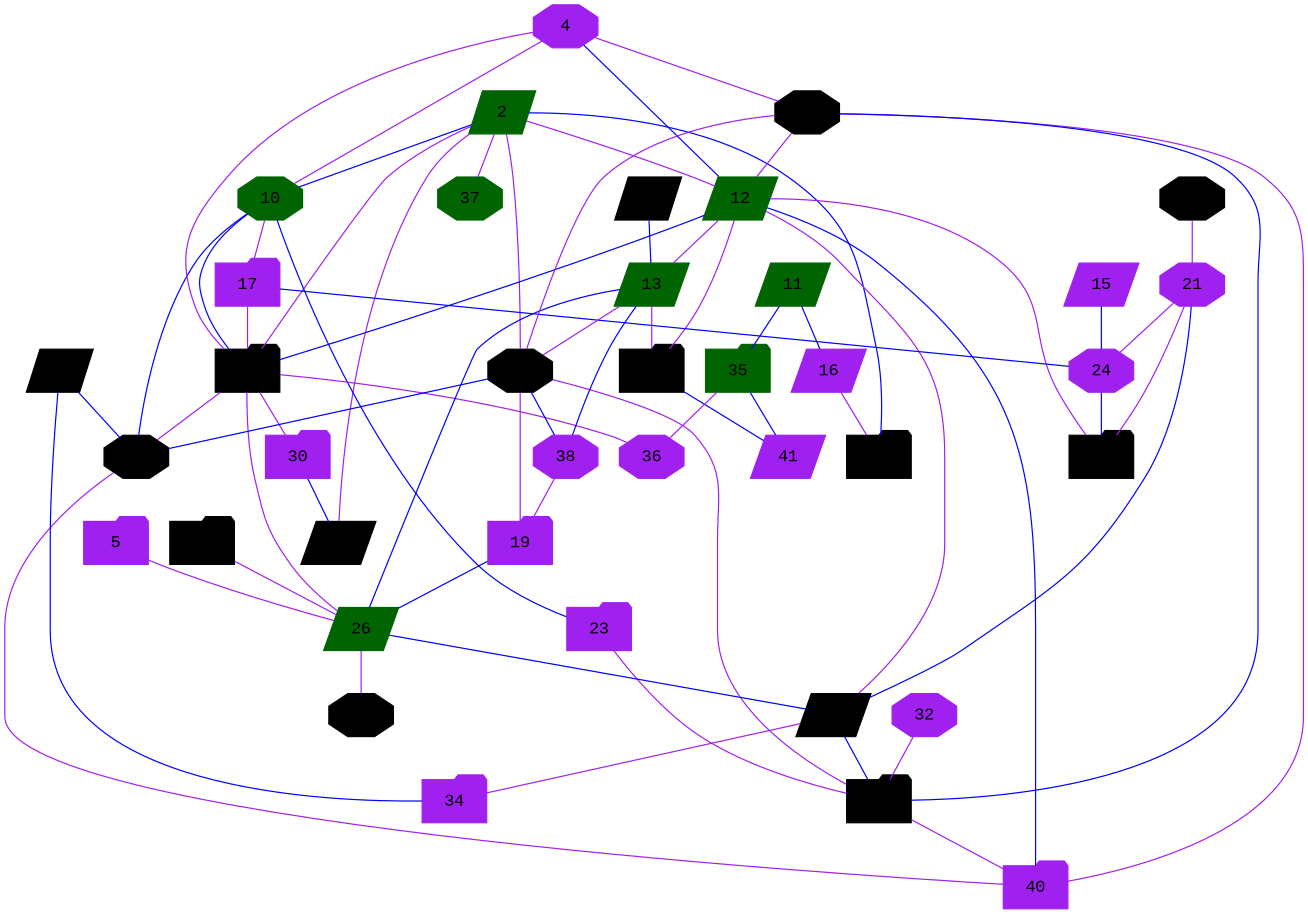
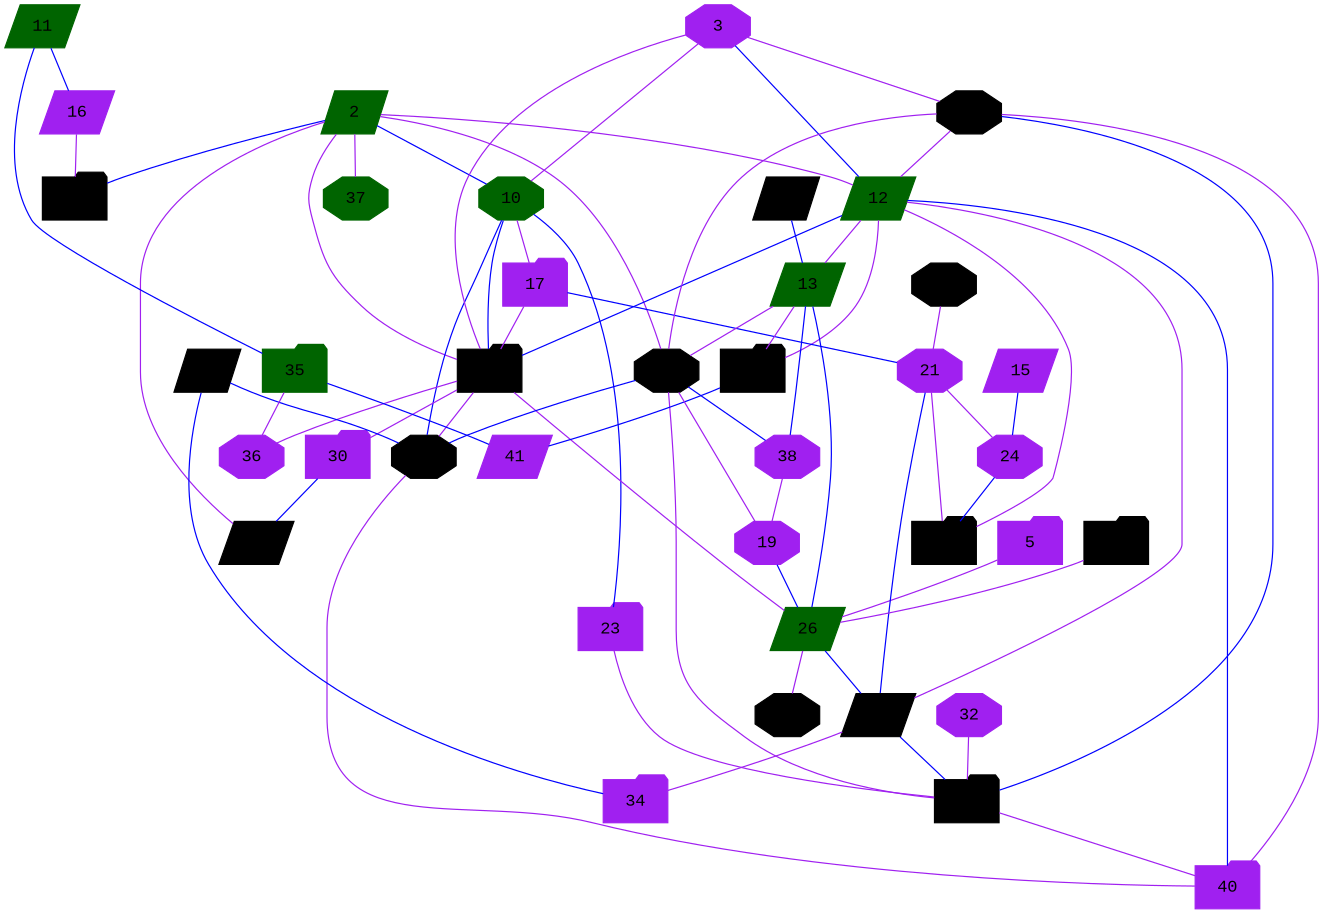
(566, 26) -> (718, 26)
(674, 328) -> (724, 326)
(520, 543) -> (767, 543)
